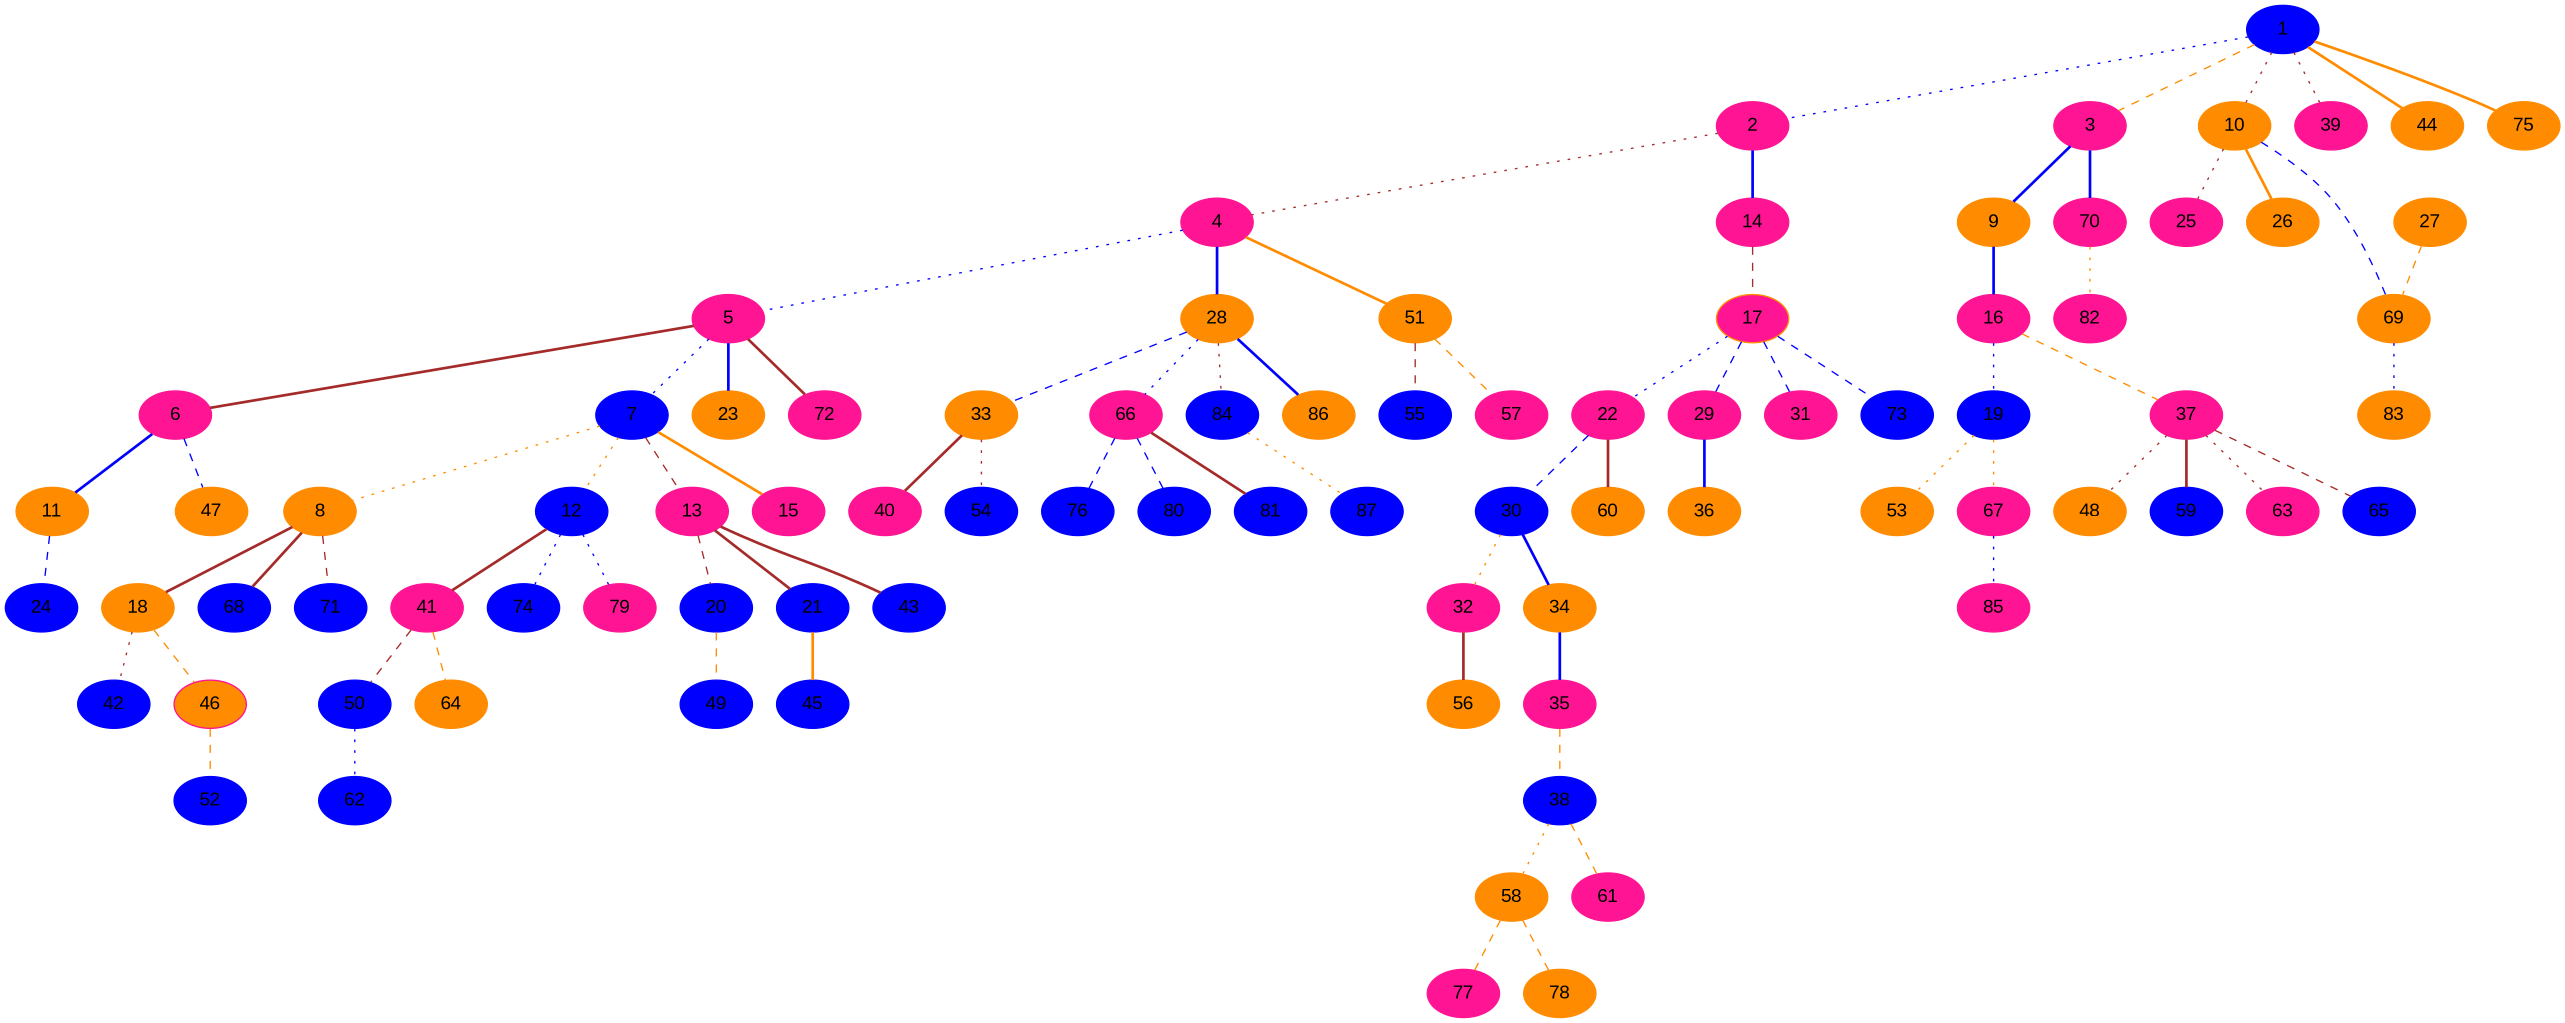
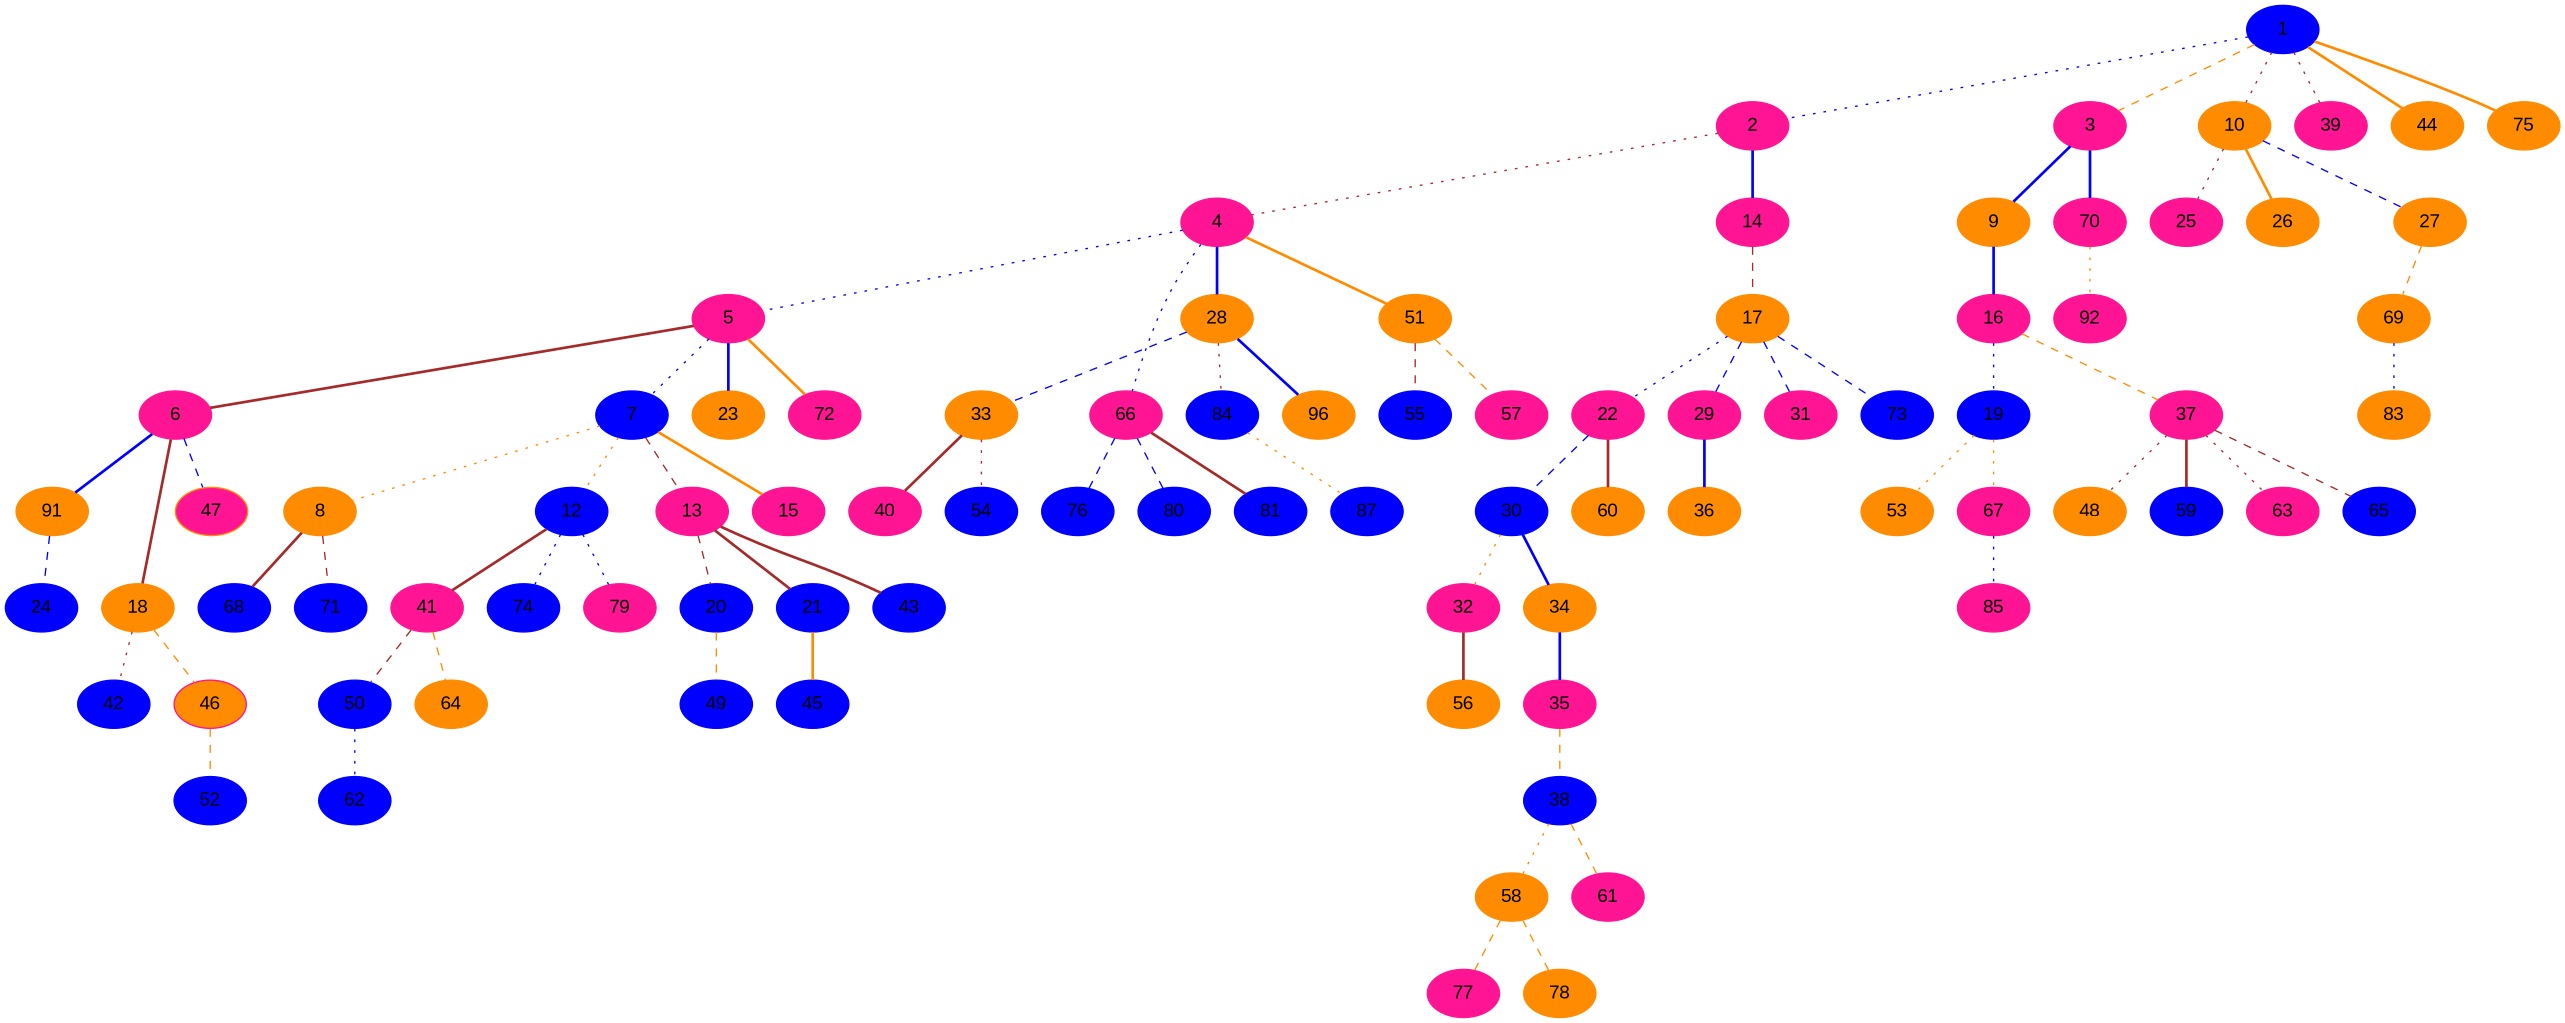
(2338, 207) -> (2332, 174)
(1753, 319) -> (1753, 319)
(2090, 319) -> (2090, 319)
(776, 367) -> (776, 367)
(1172, 367) -> (1160, 314)
(1319, 415) -> (1319, 415)
(52, 511) -> (52, 511)
(212, 511) -> (212, 511)
(229, 560) -> (157, 511)
